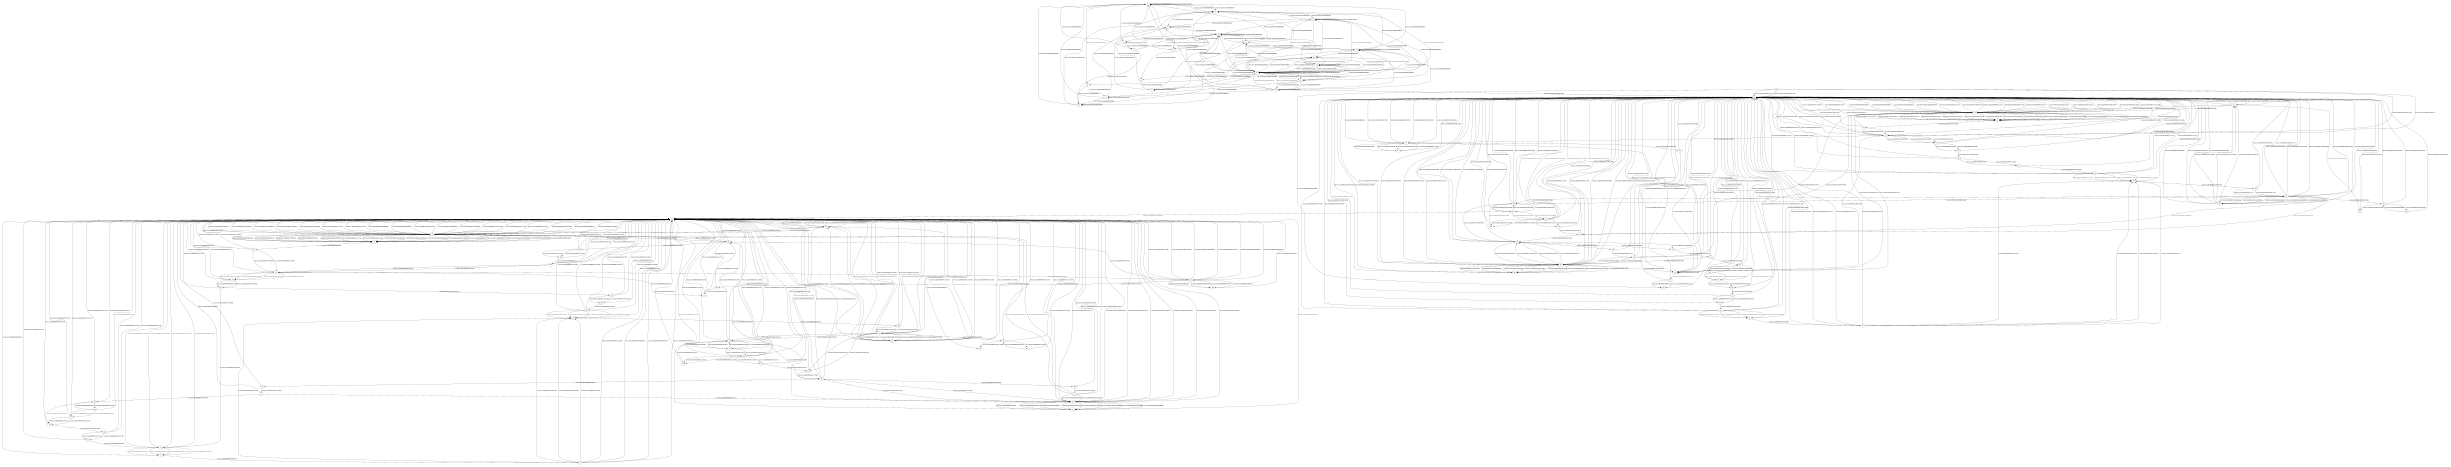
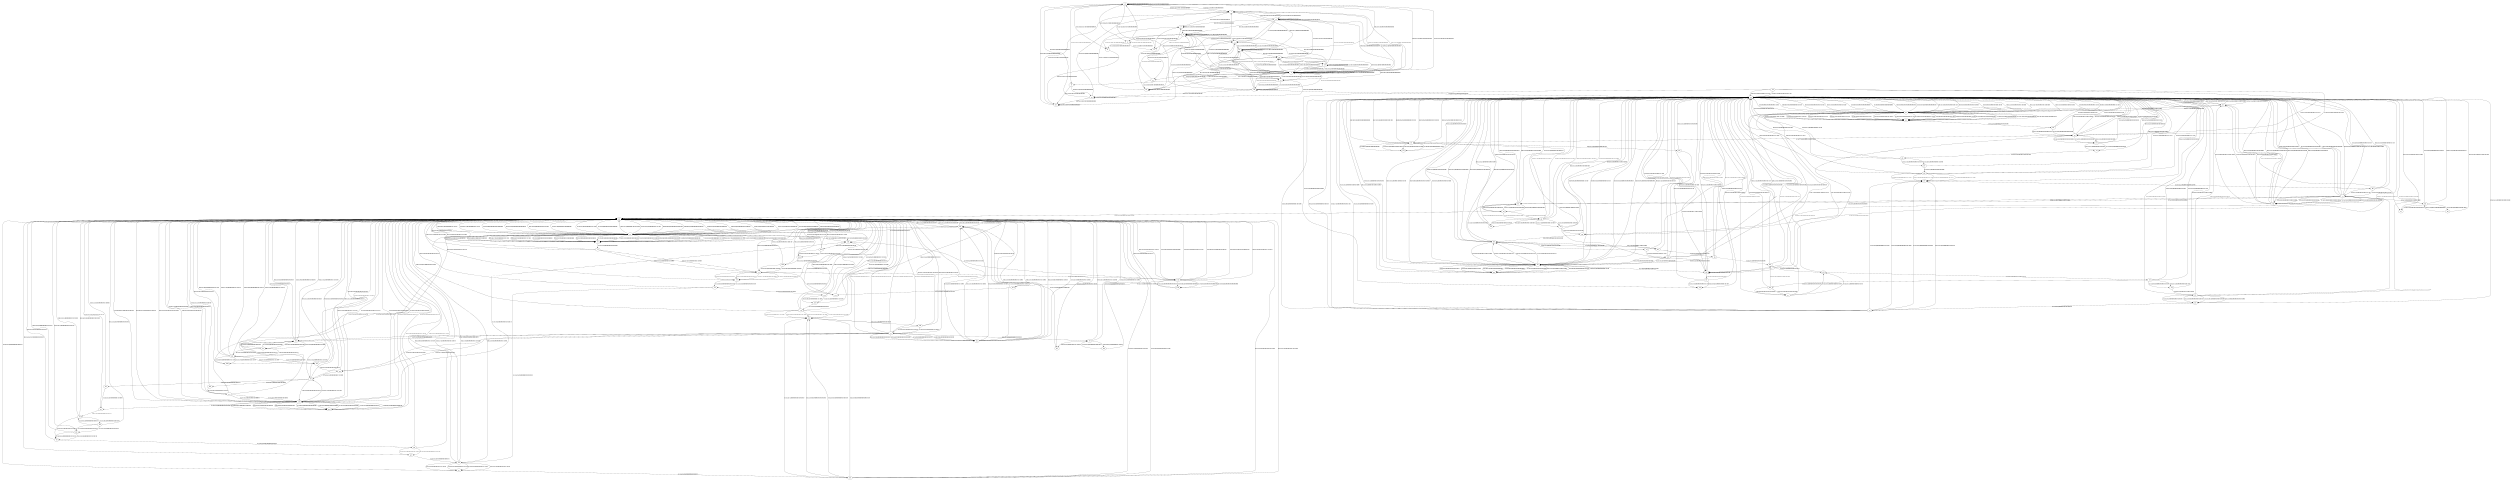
(1175, 40) -> (1137, 37)
(1214, 75) -> none
(1724, 267) -> (1960, 281)
(666, 398) -> (200, 405)
